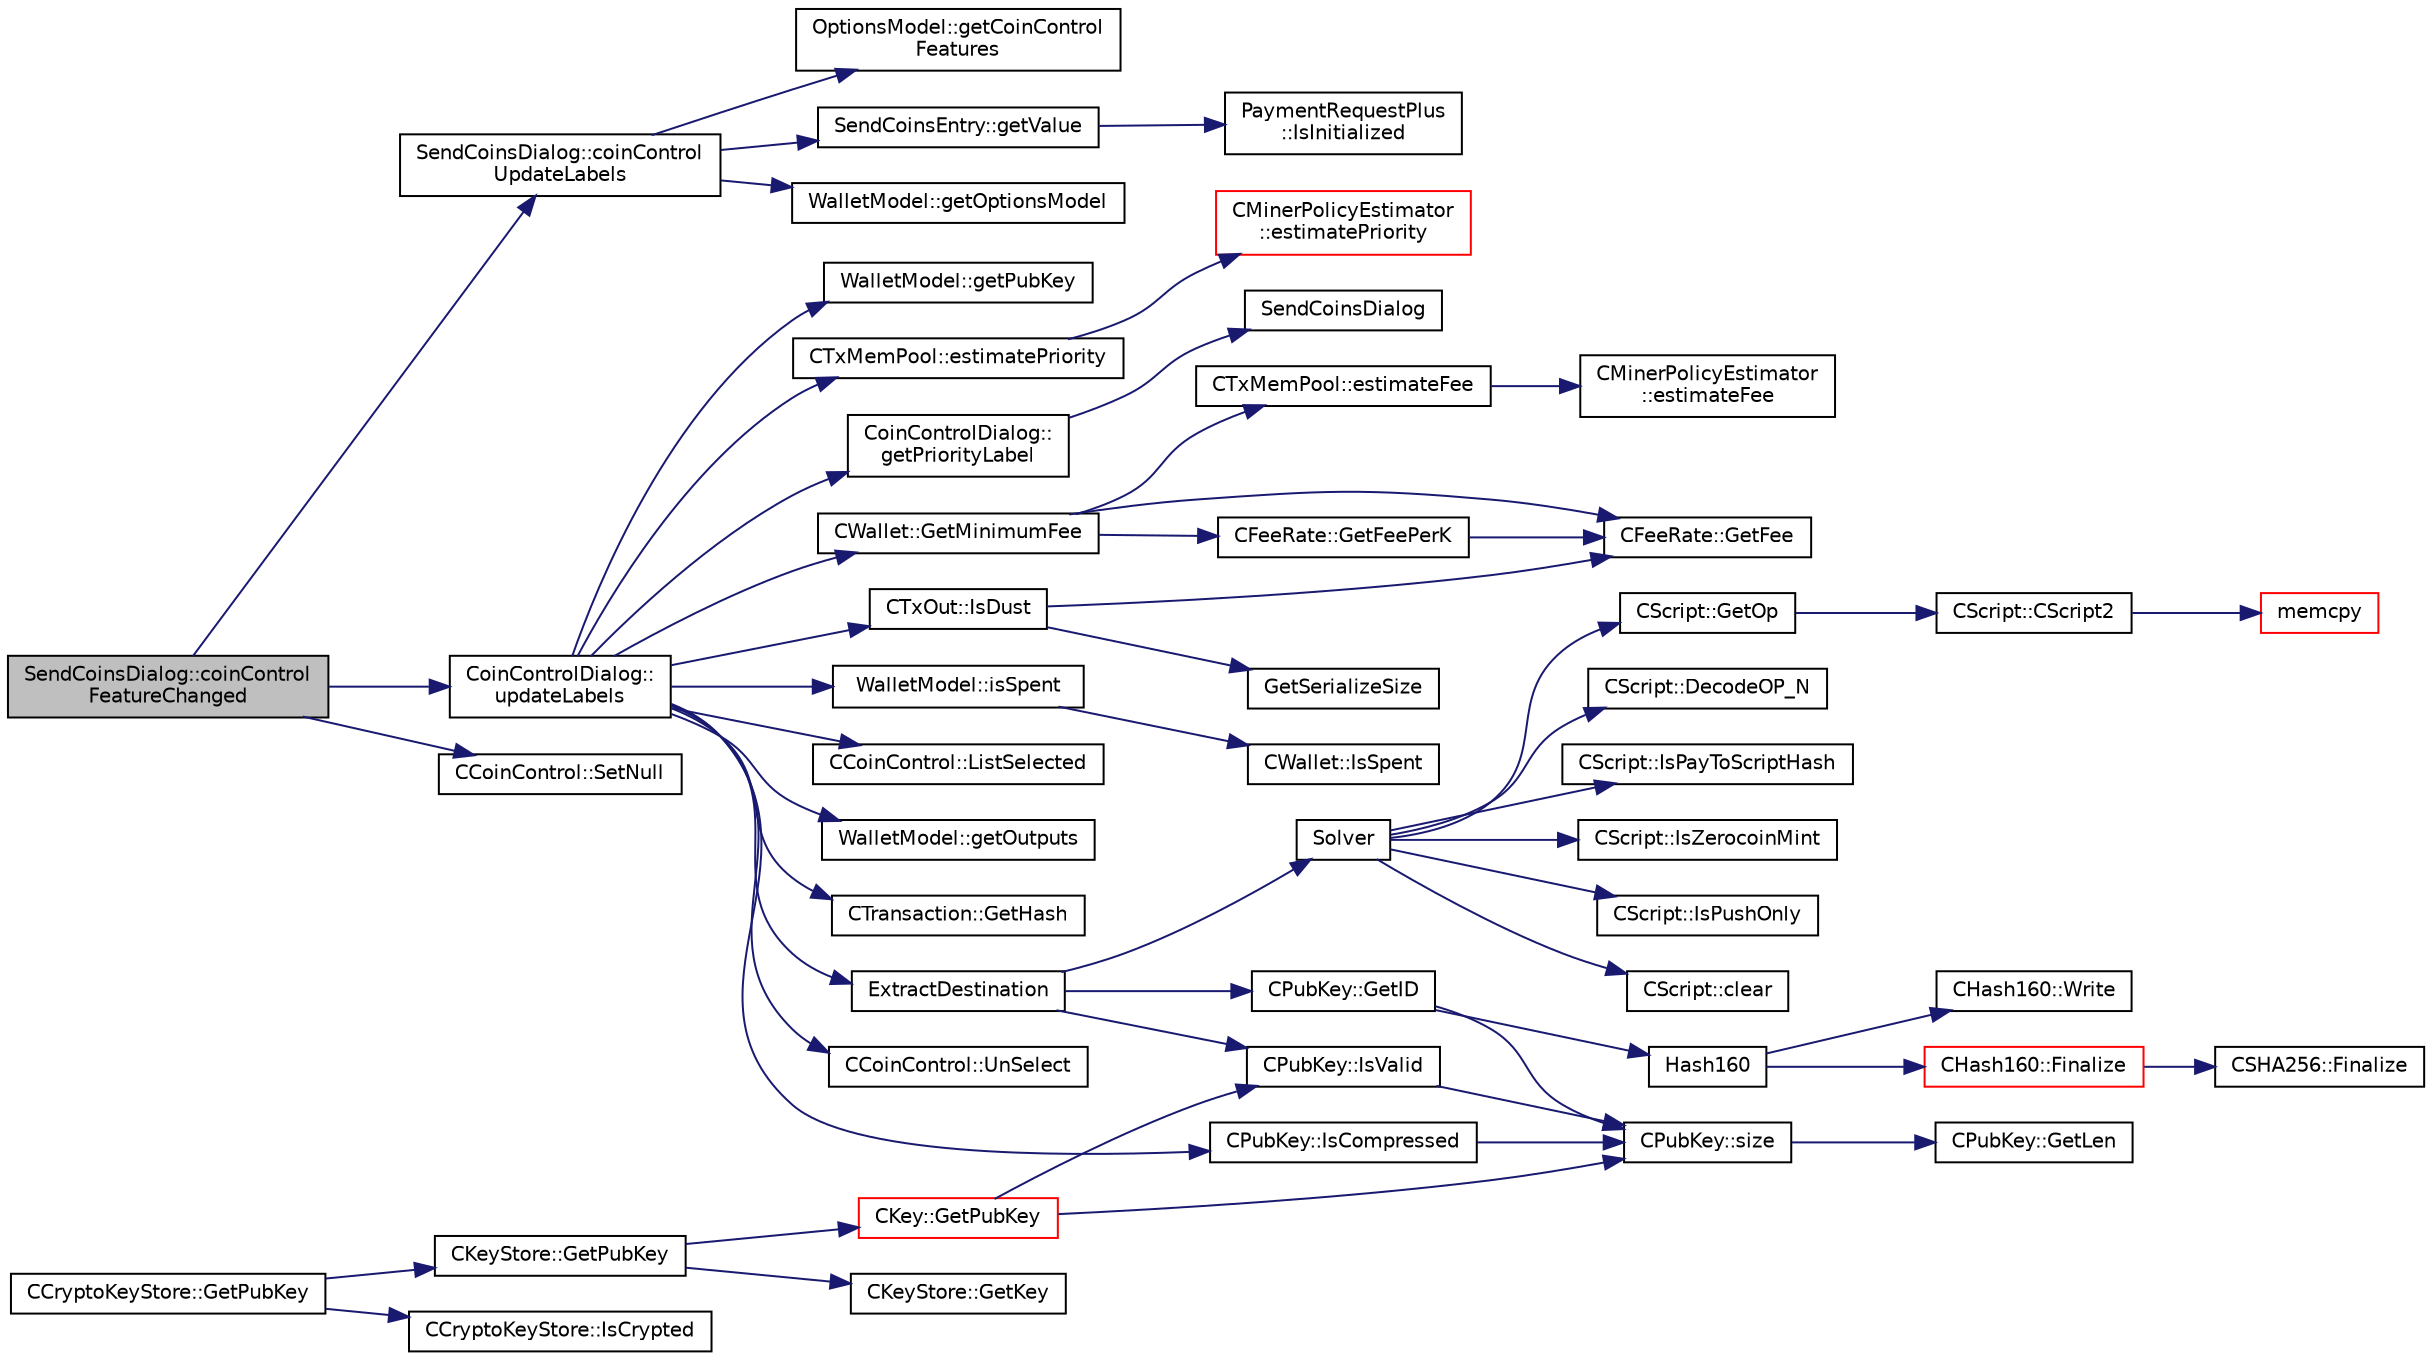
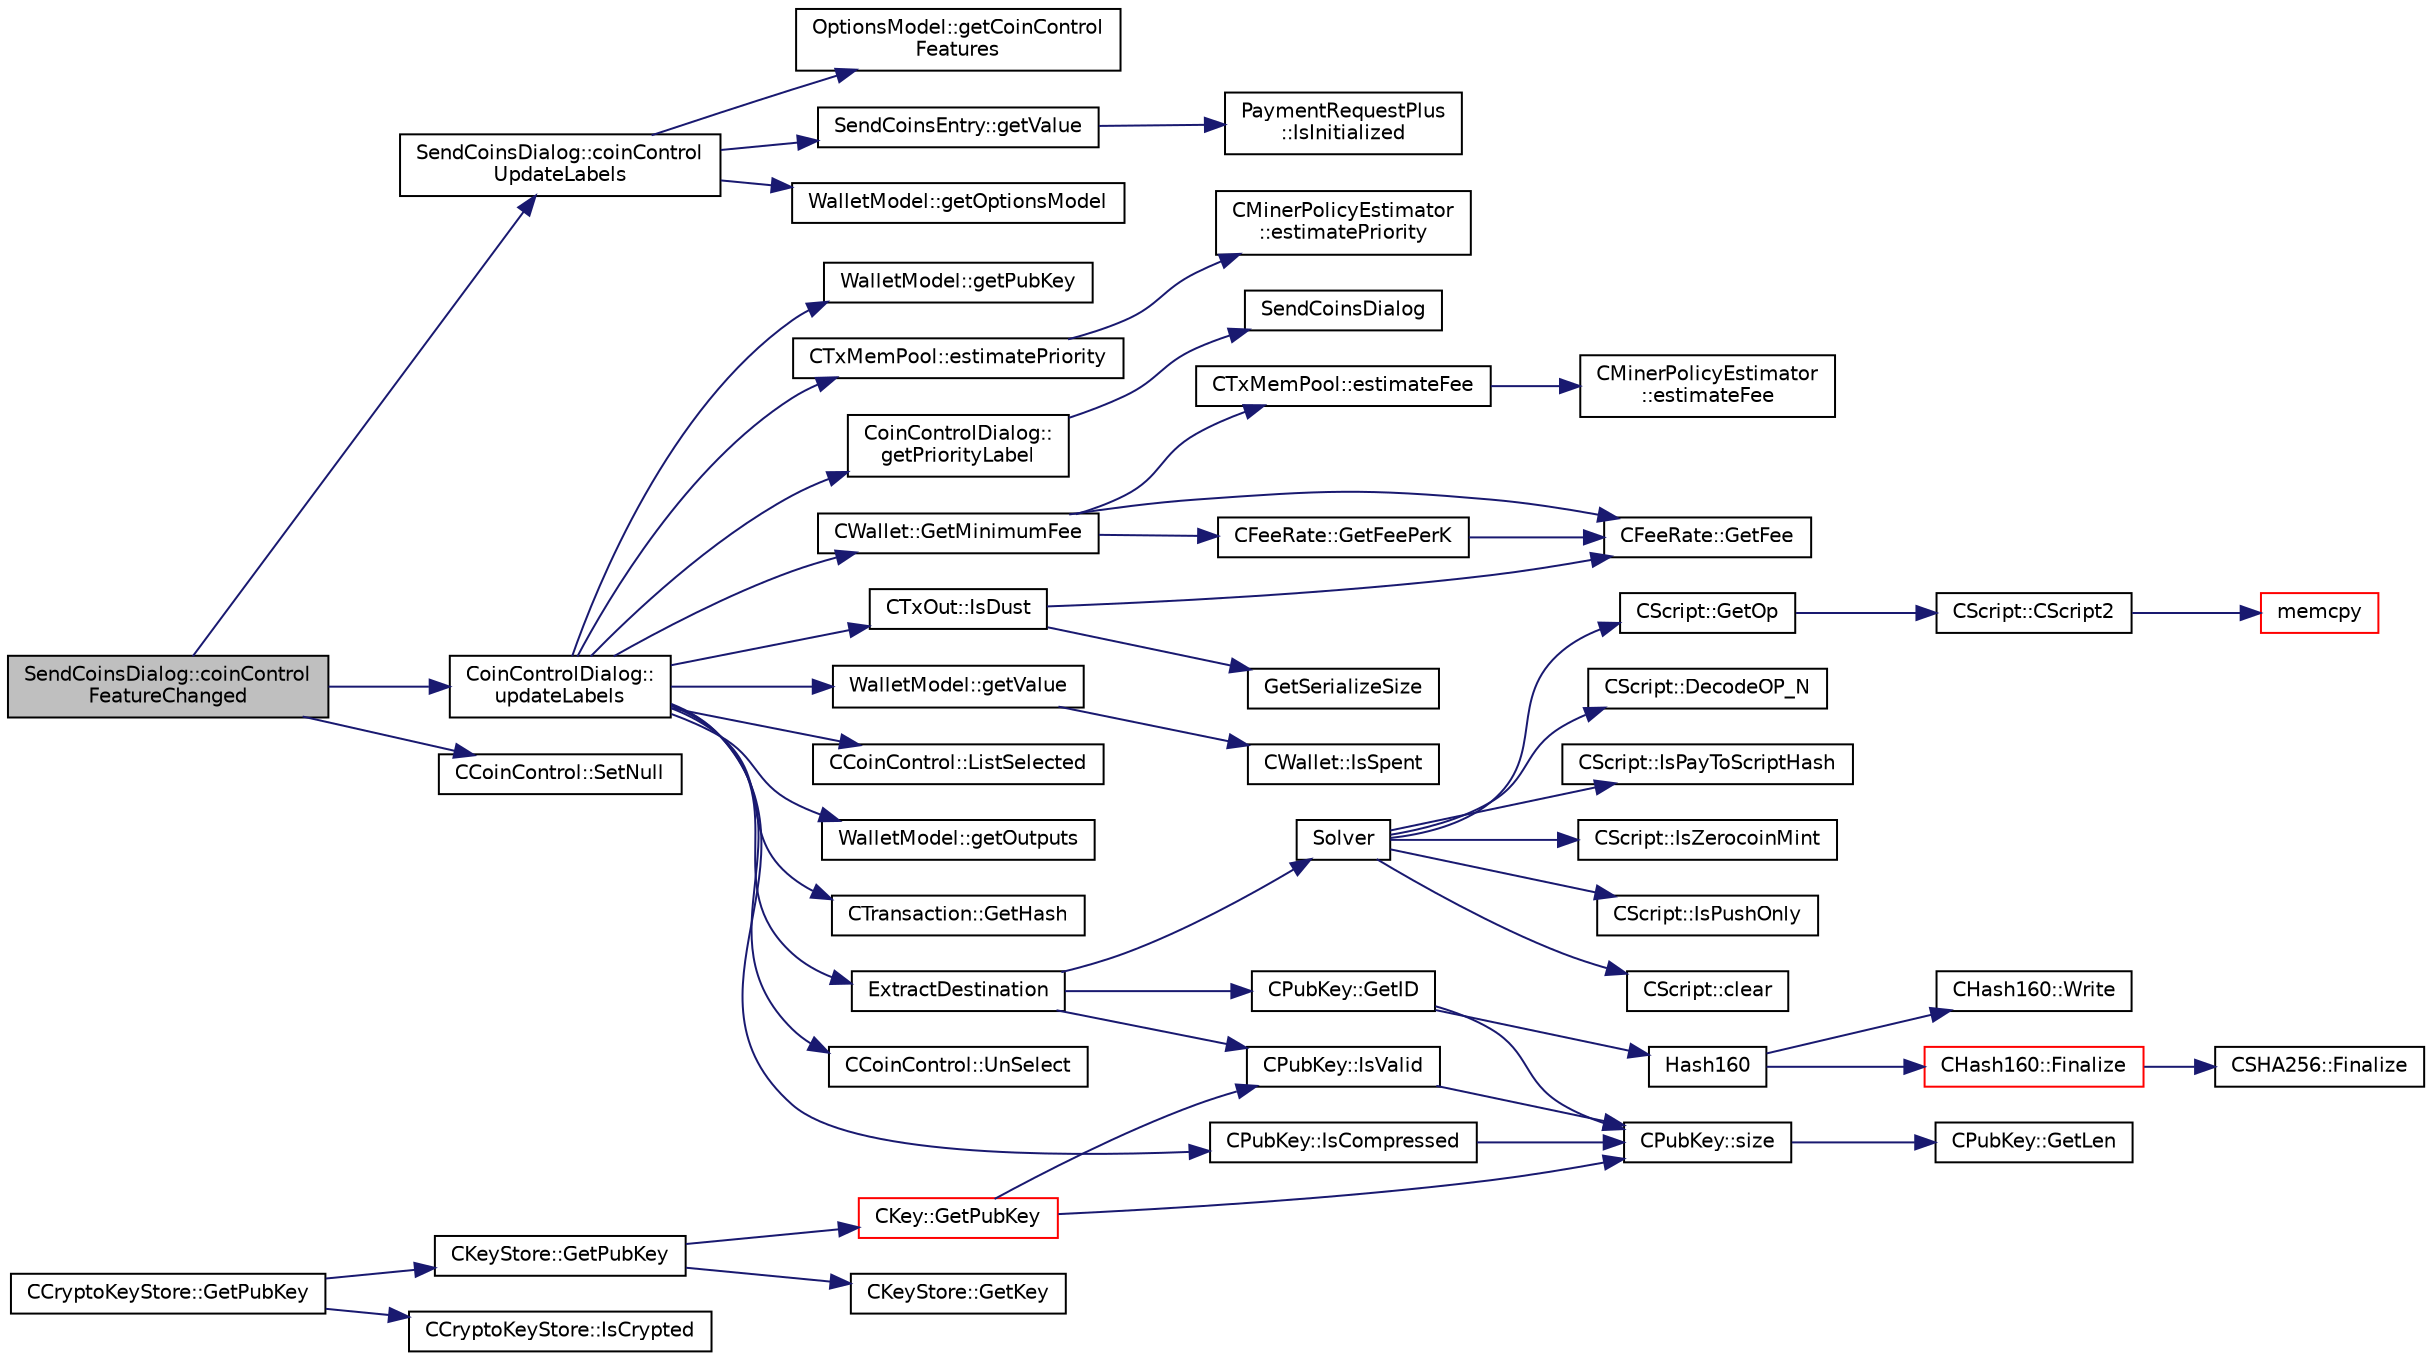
(1343, 223) -> (1343, 223)
(958, 687) -> (958, 687)
